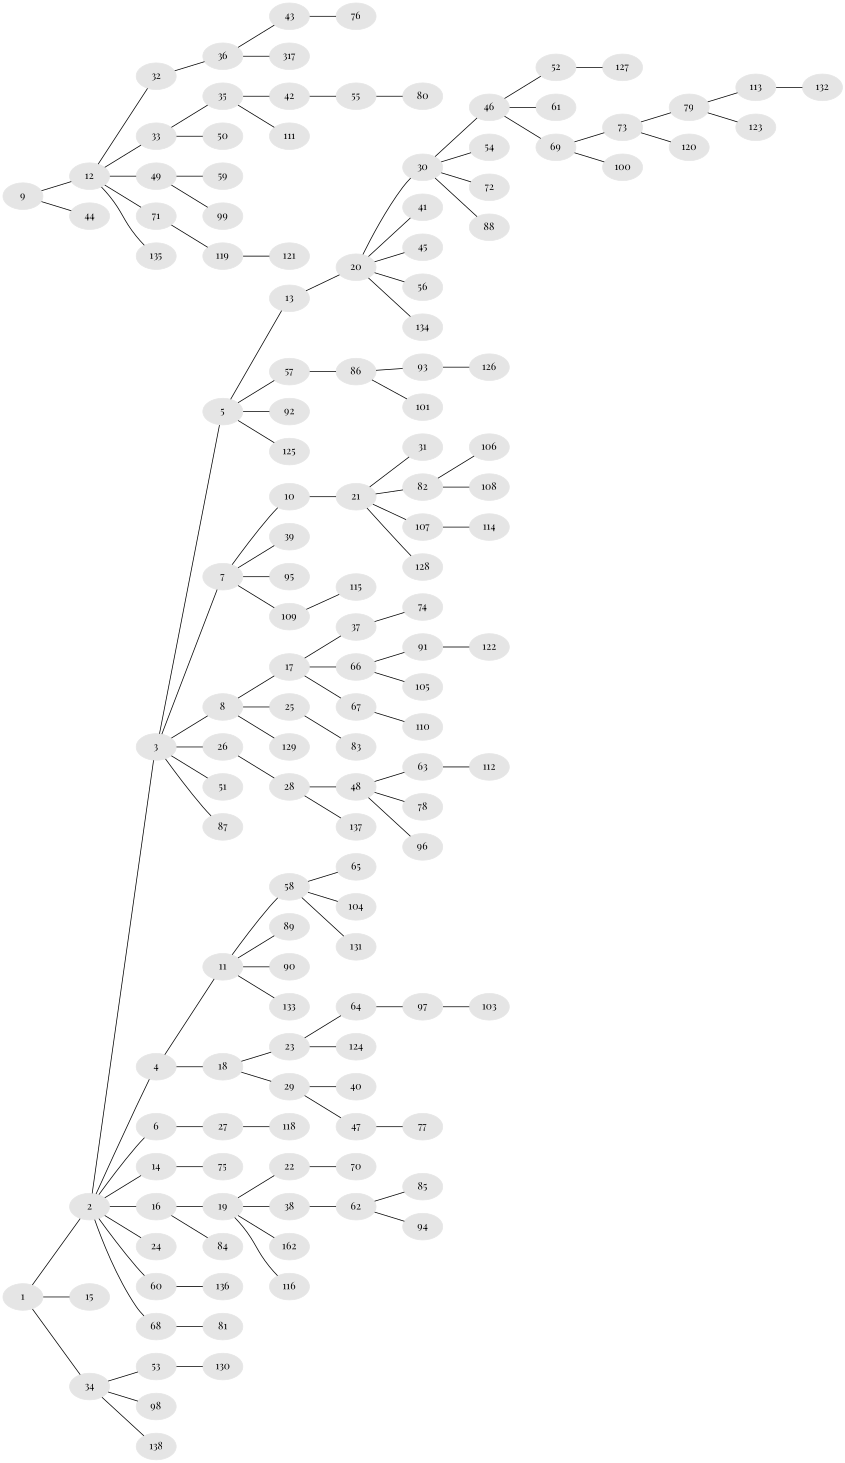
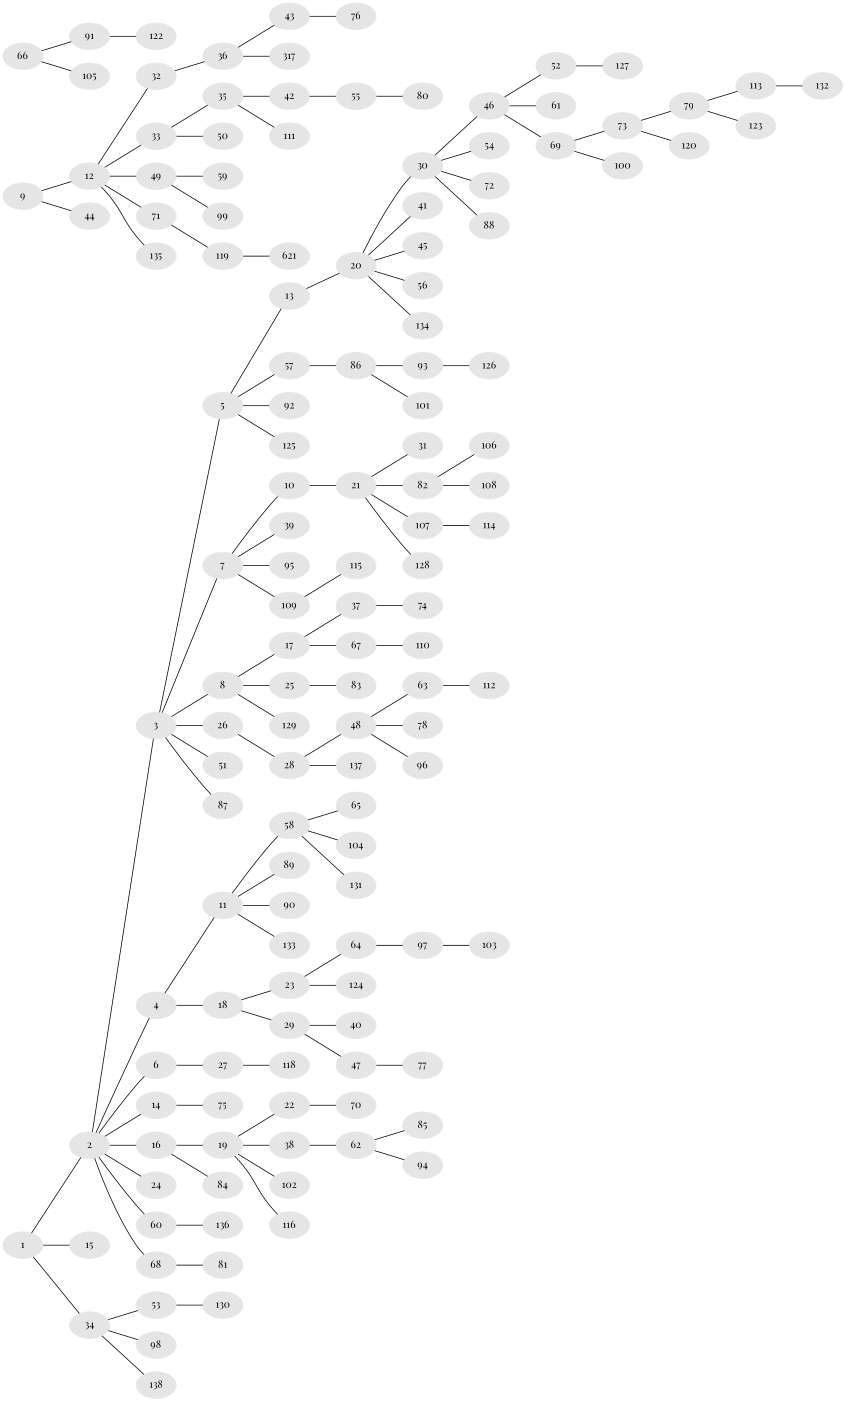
(289, 256) -> (289, 256)
(323, 667) -> none
(289, 1247) -> (289, 1185)
